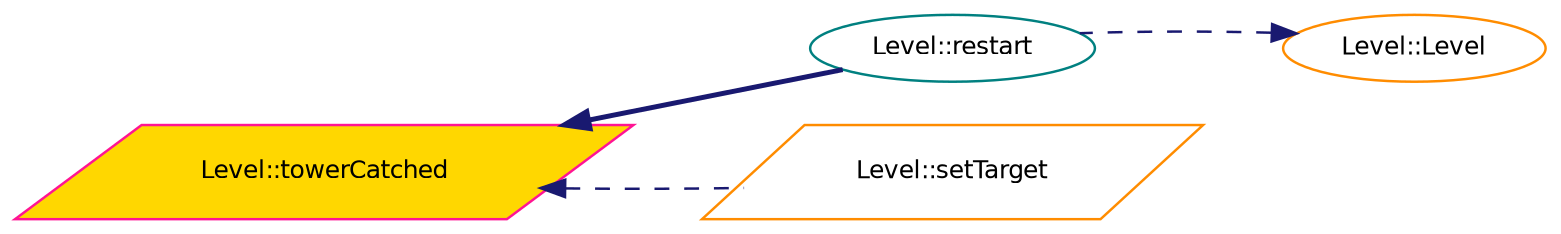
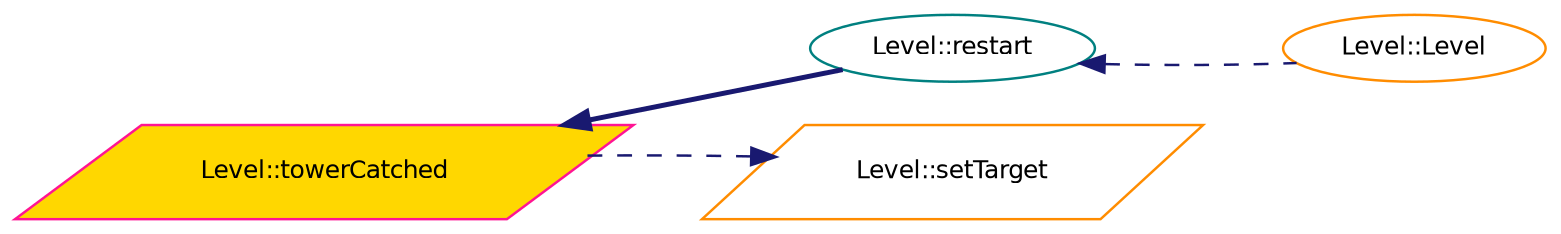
(1175, 32) -> (1201, 65)
(655, 189) -> (666, 155)
